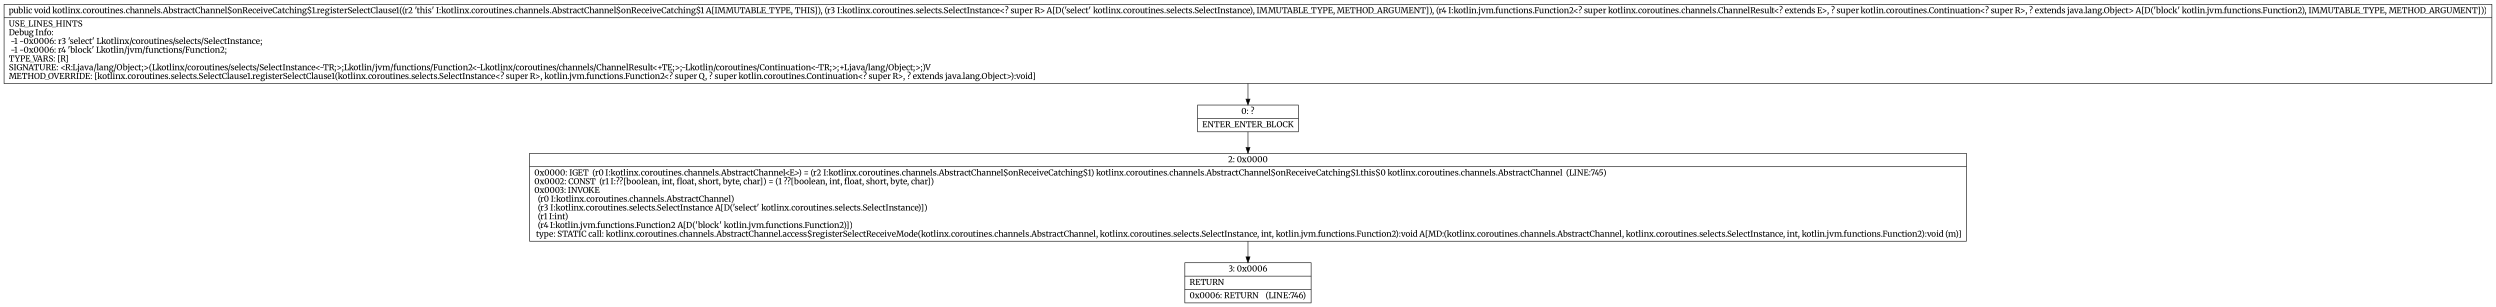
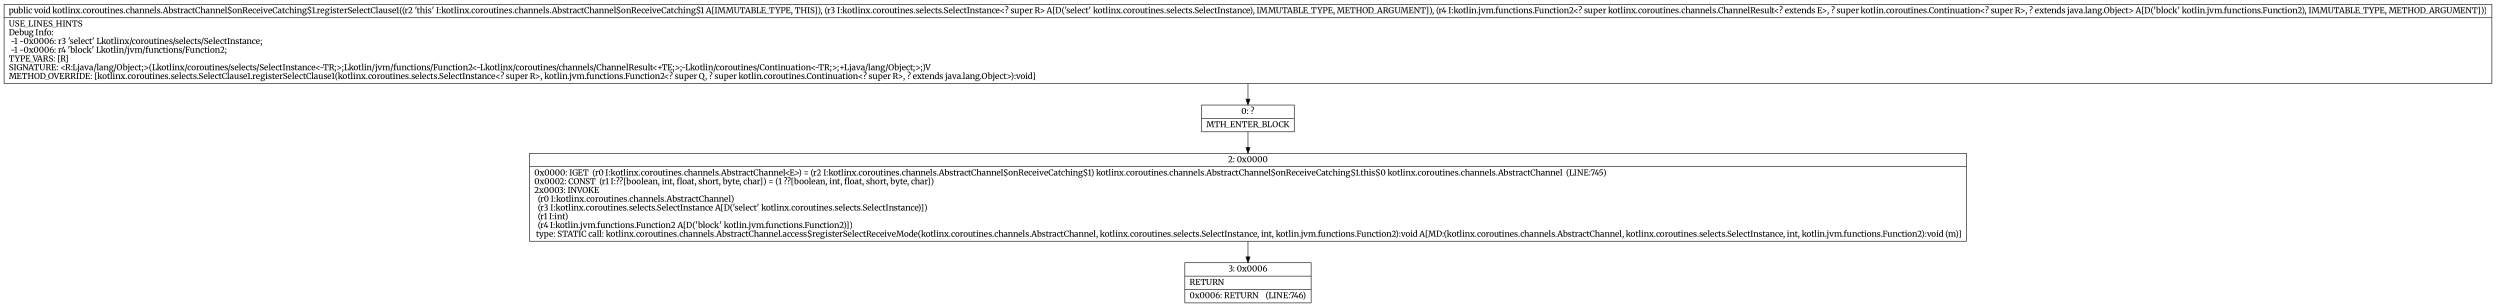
(1248, 125) -> (1248, 125)
(569, 191) -> (569, 191)
